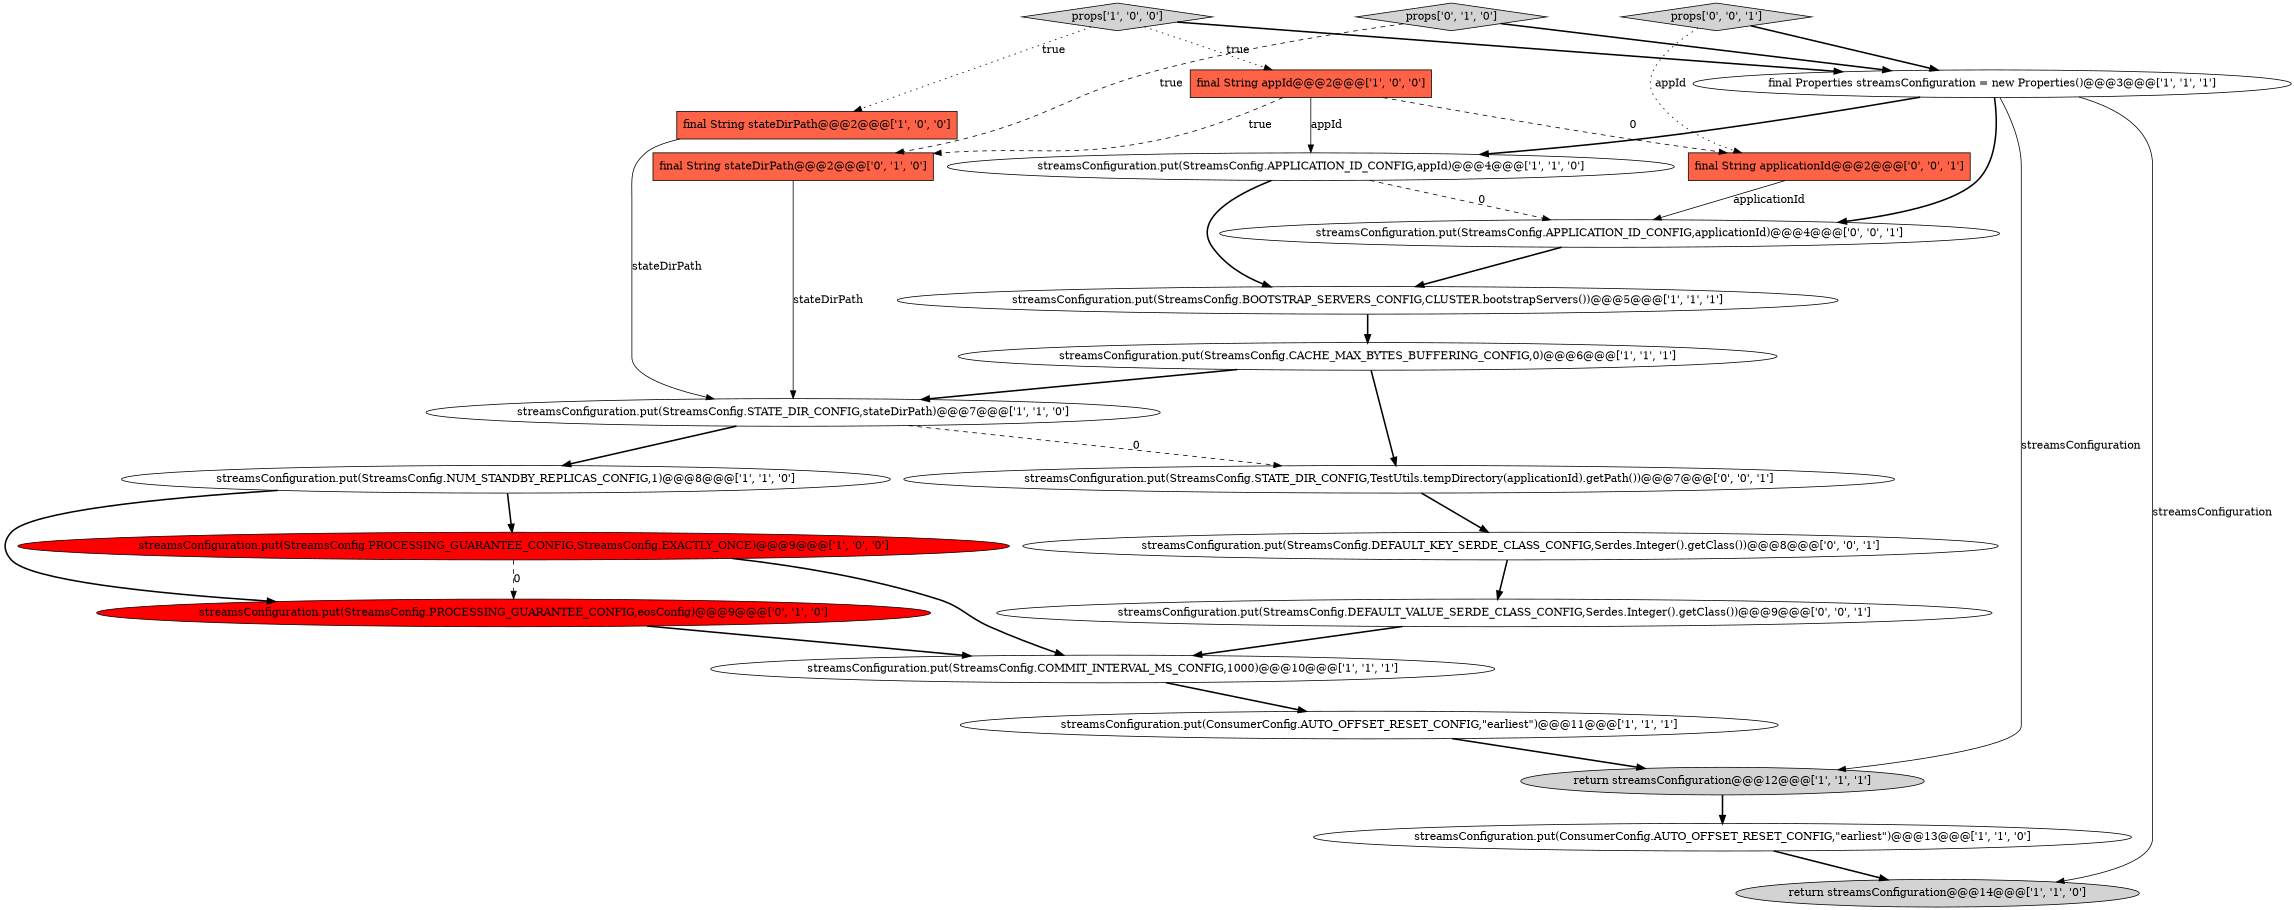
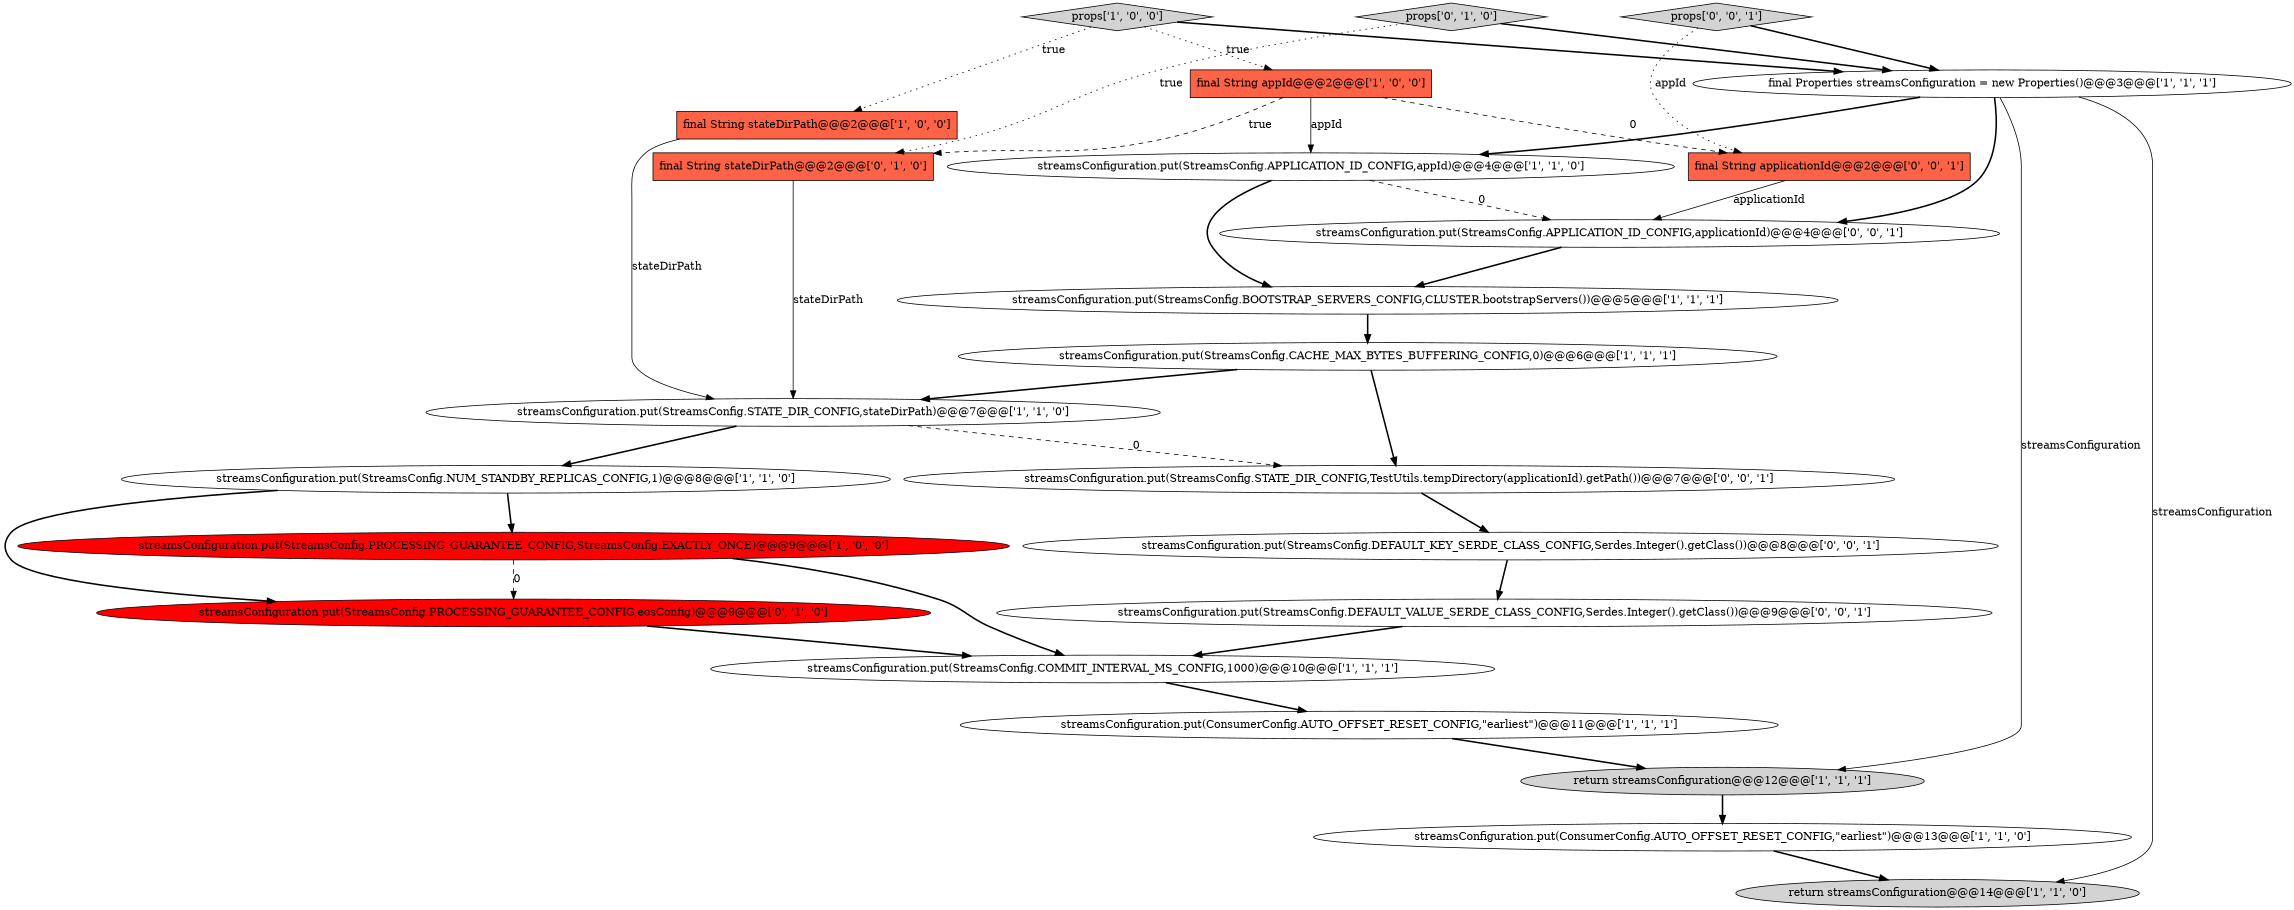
(1149, 73) -> (1149, 73)
